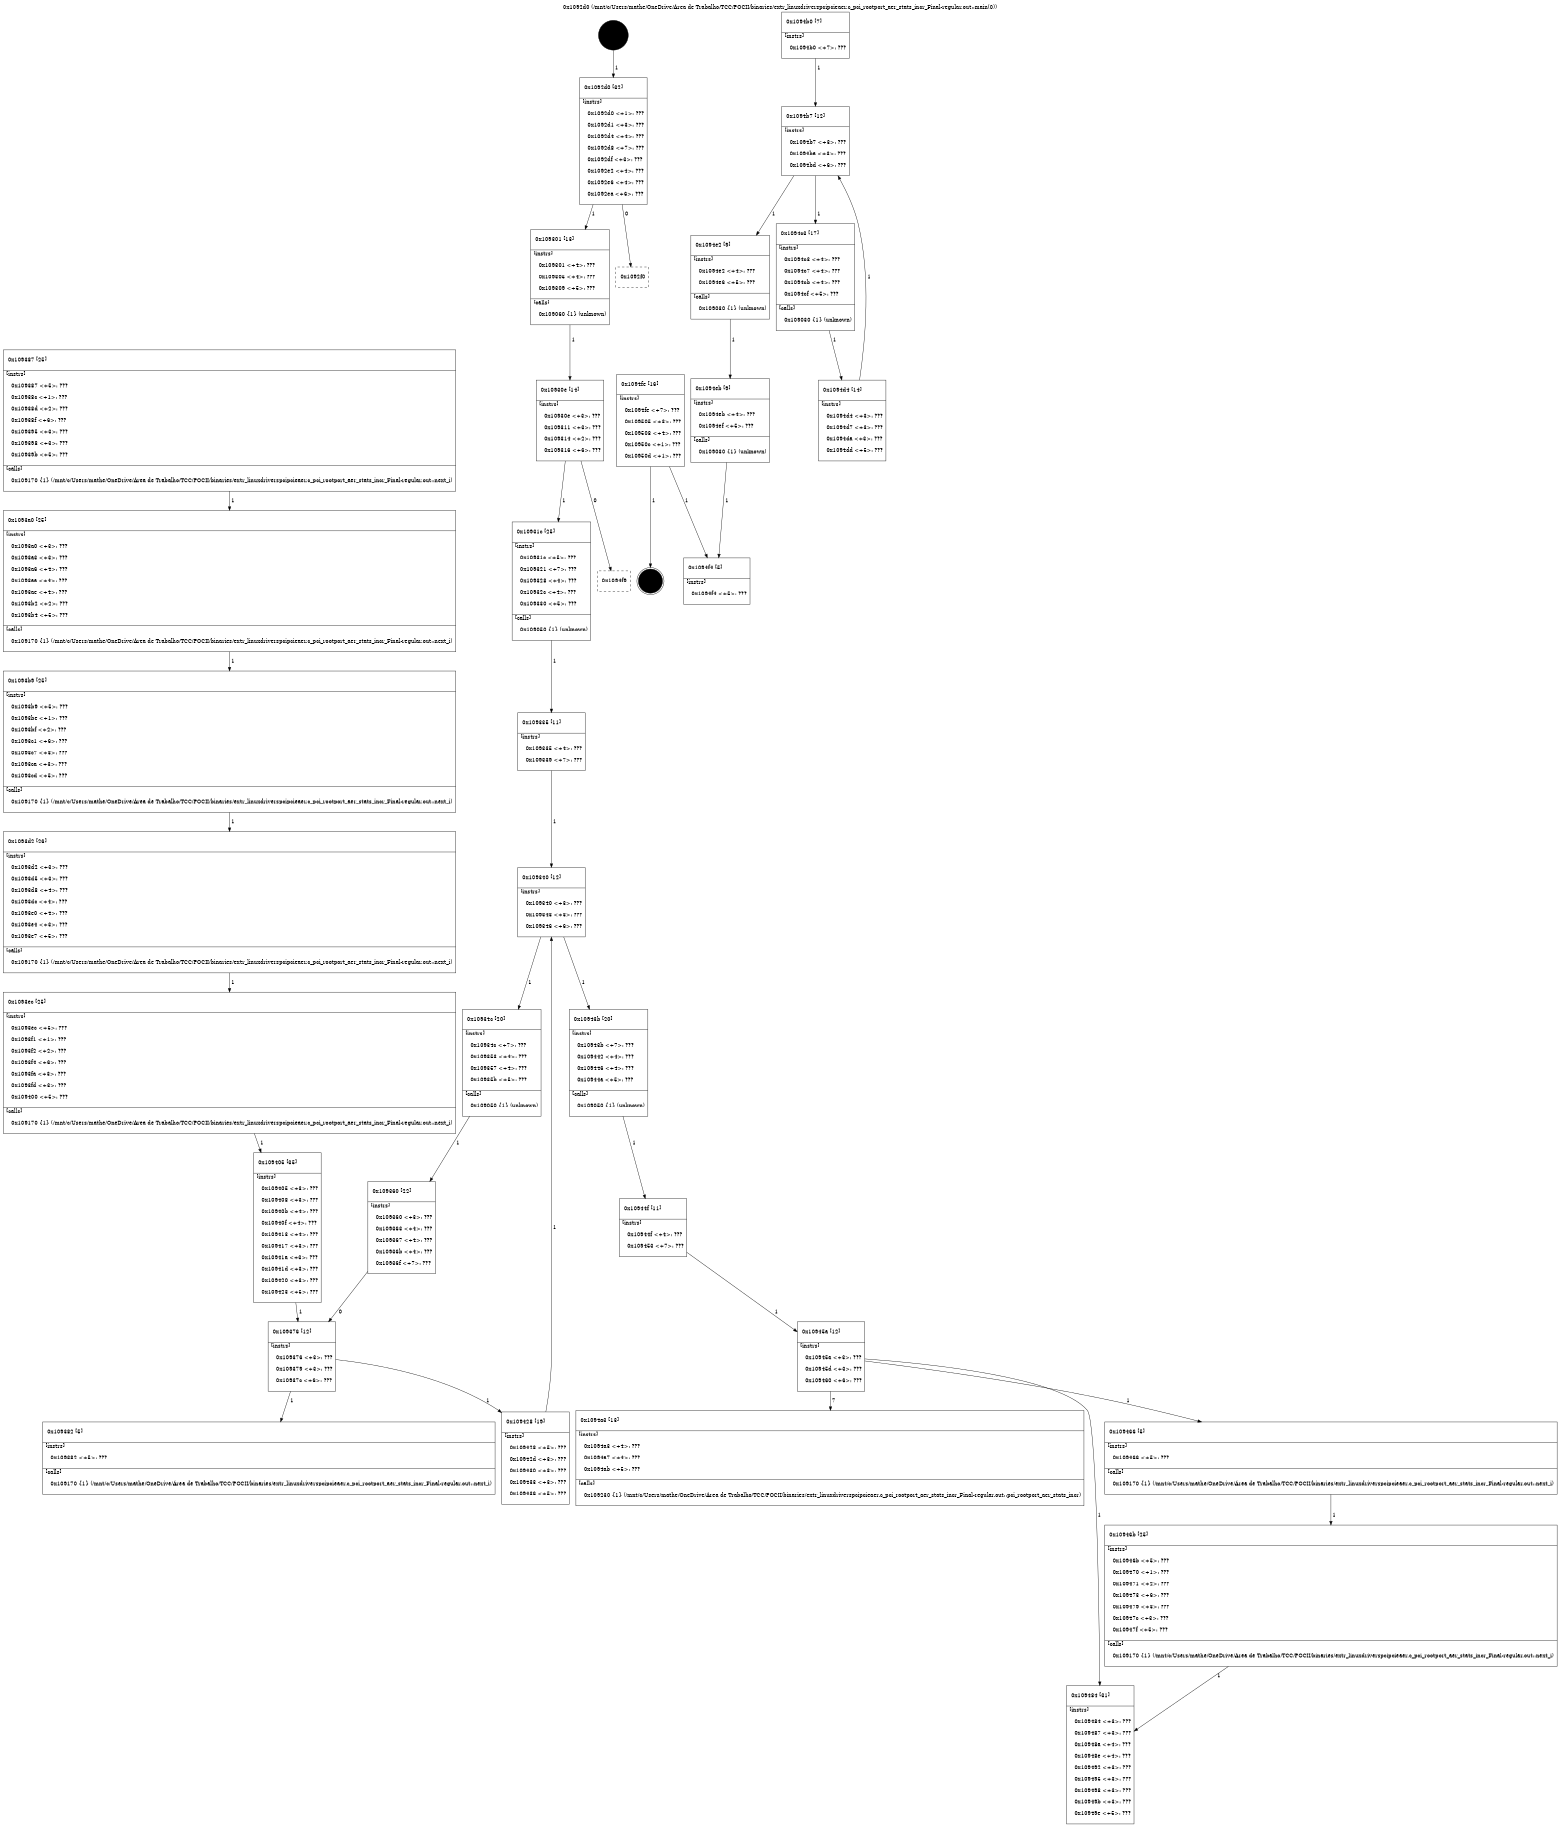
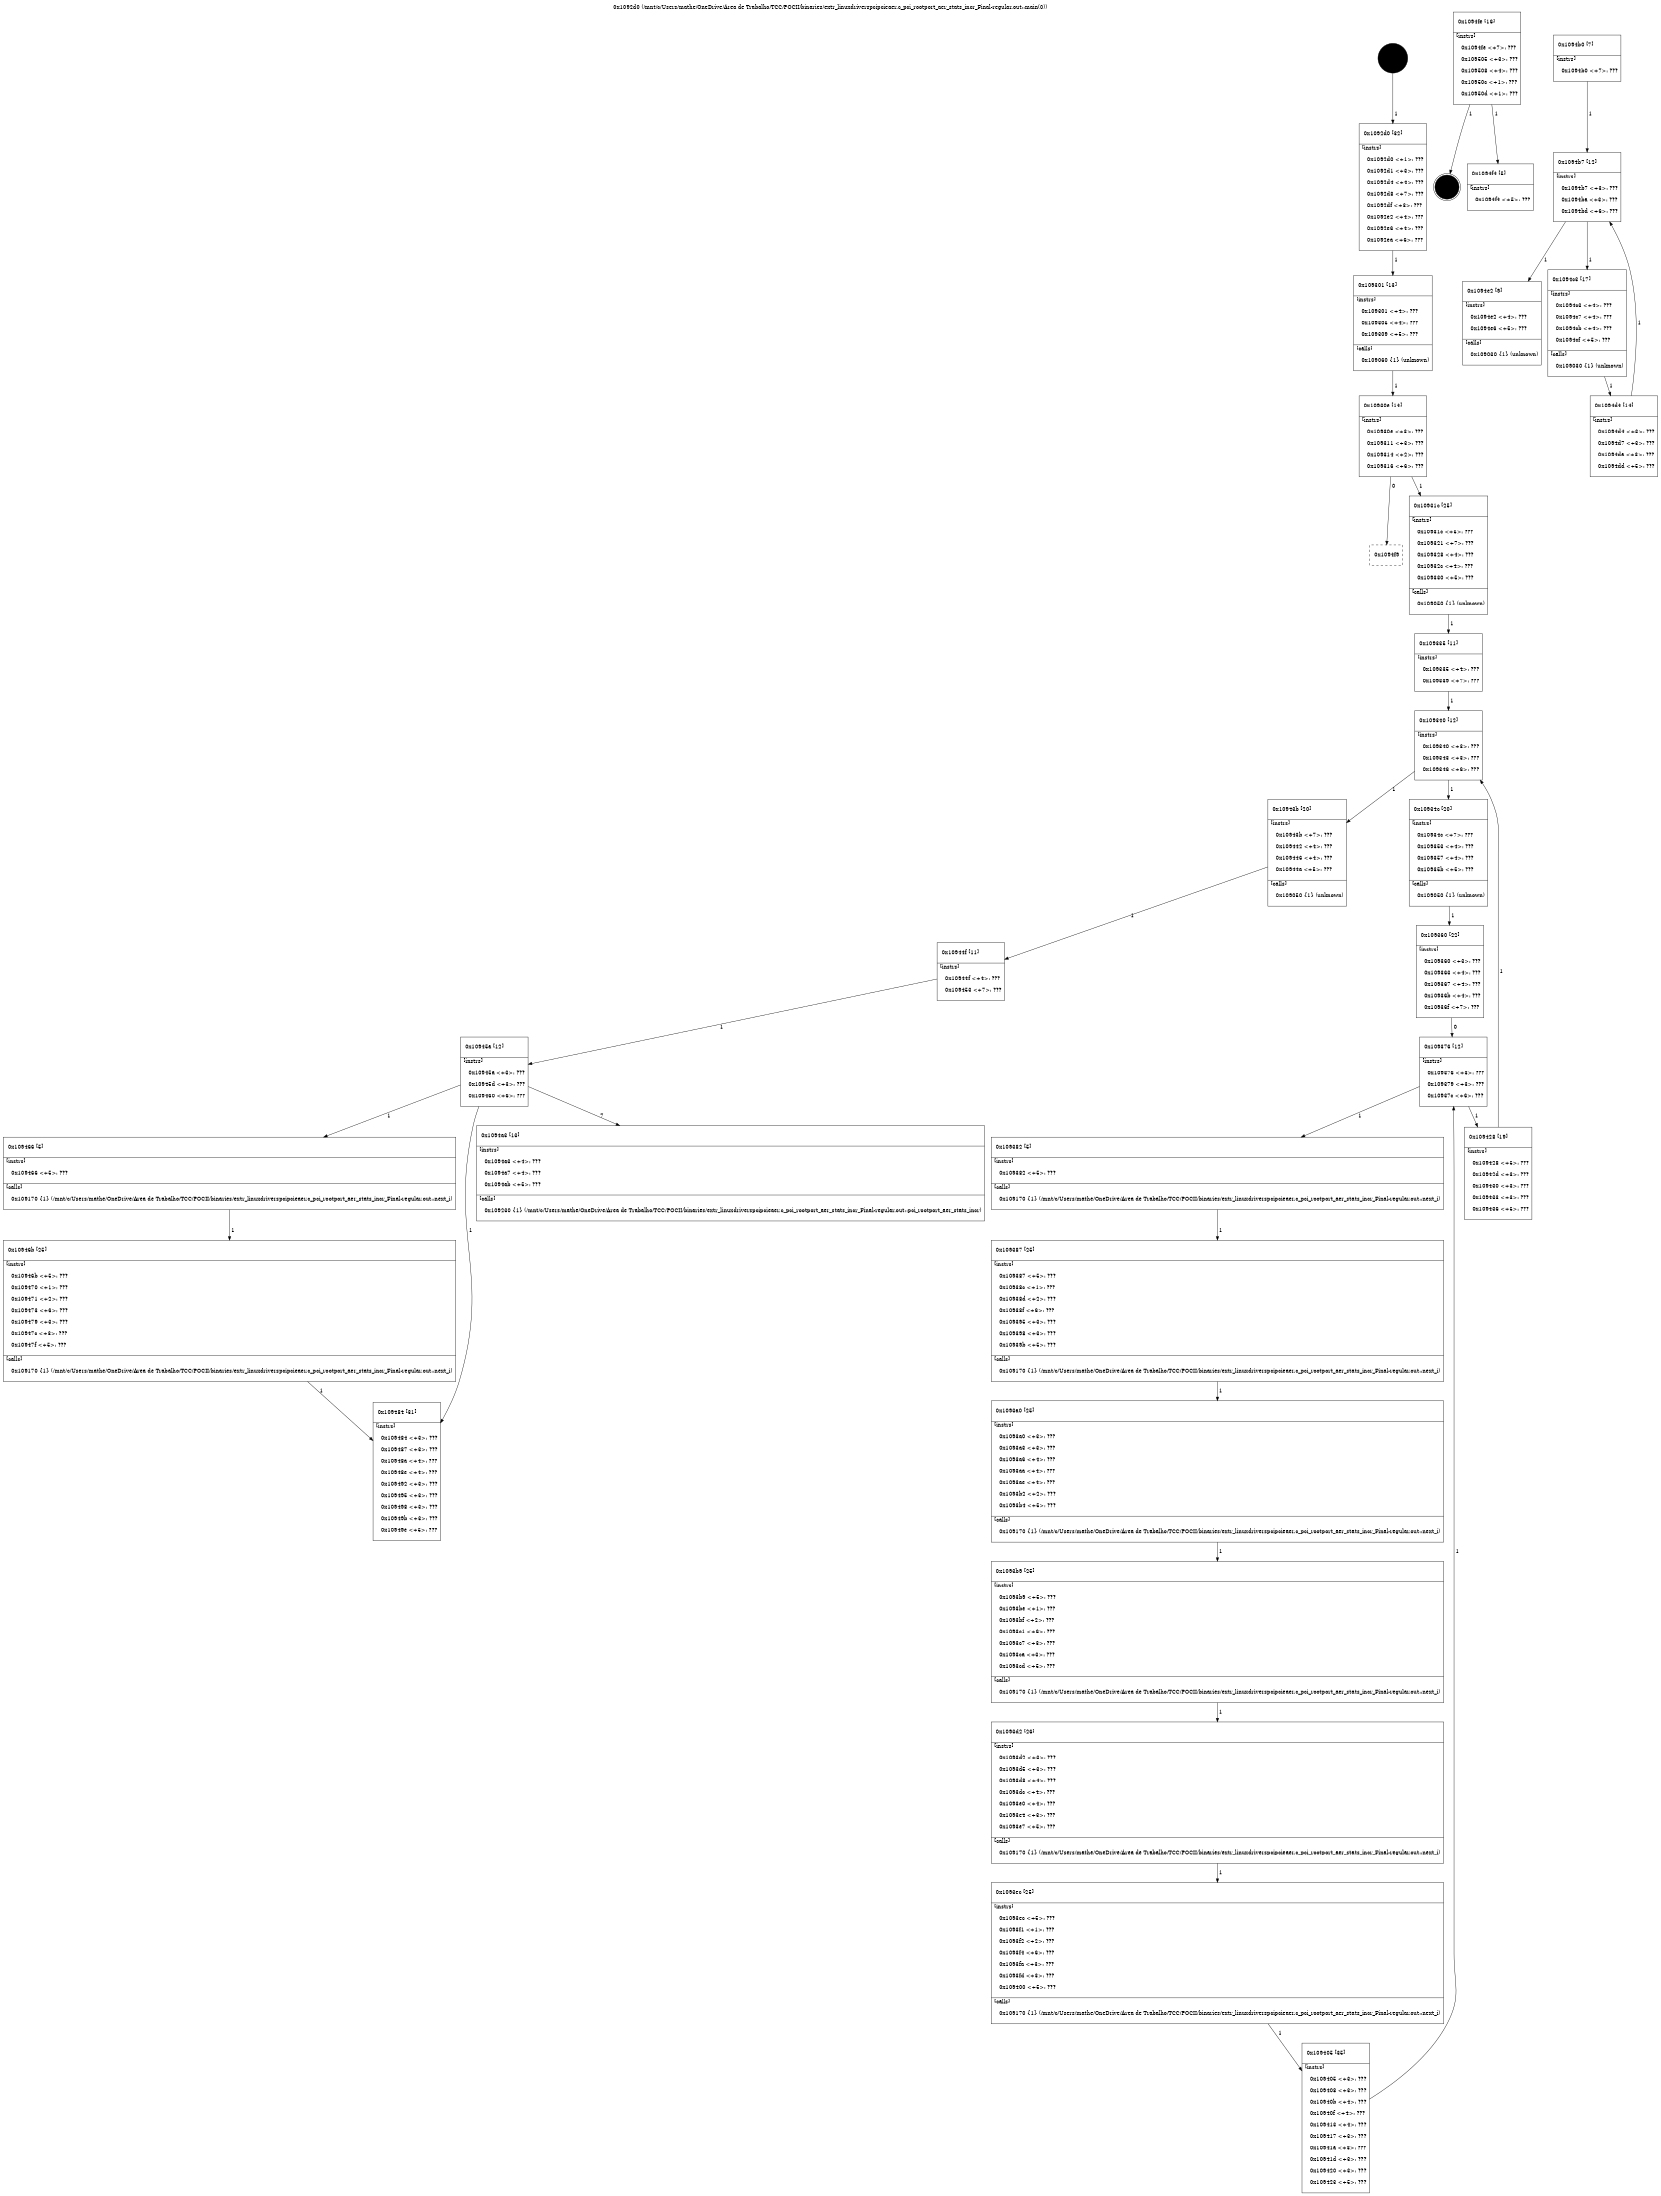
(632, 277) -> none
(730, 421) -> none
none -> (1217, 1223)
